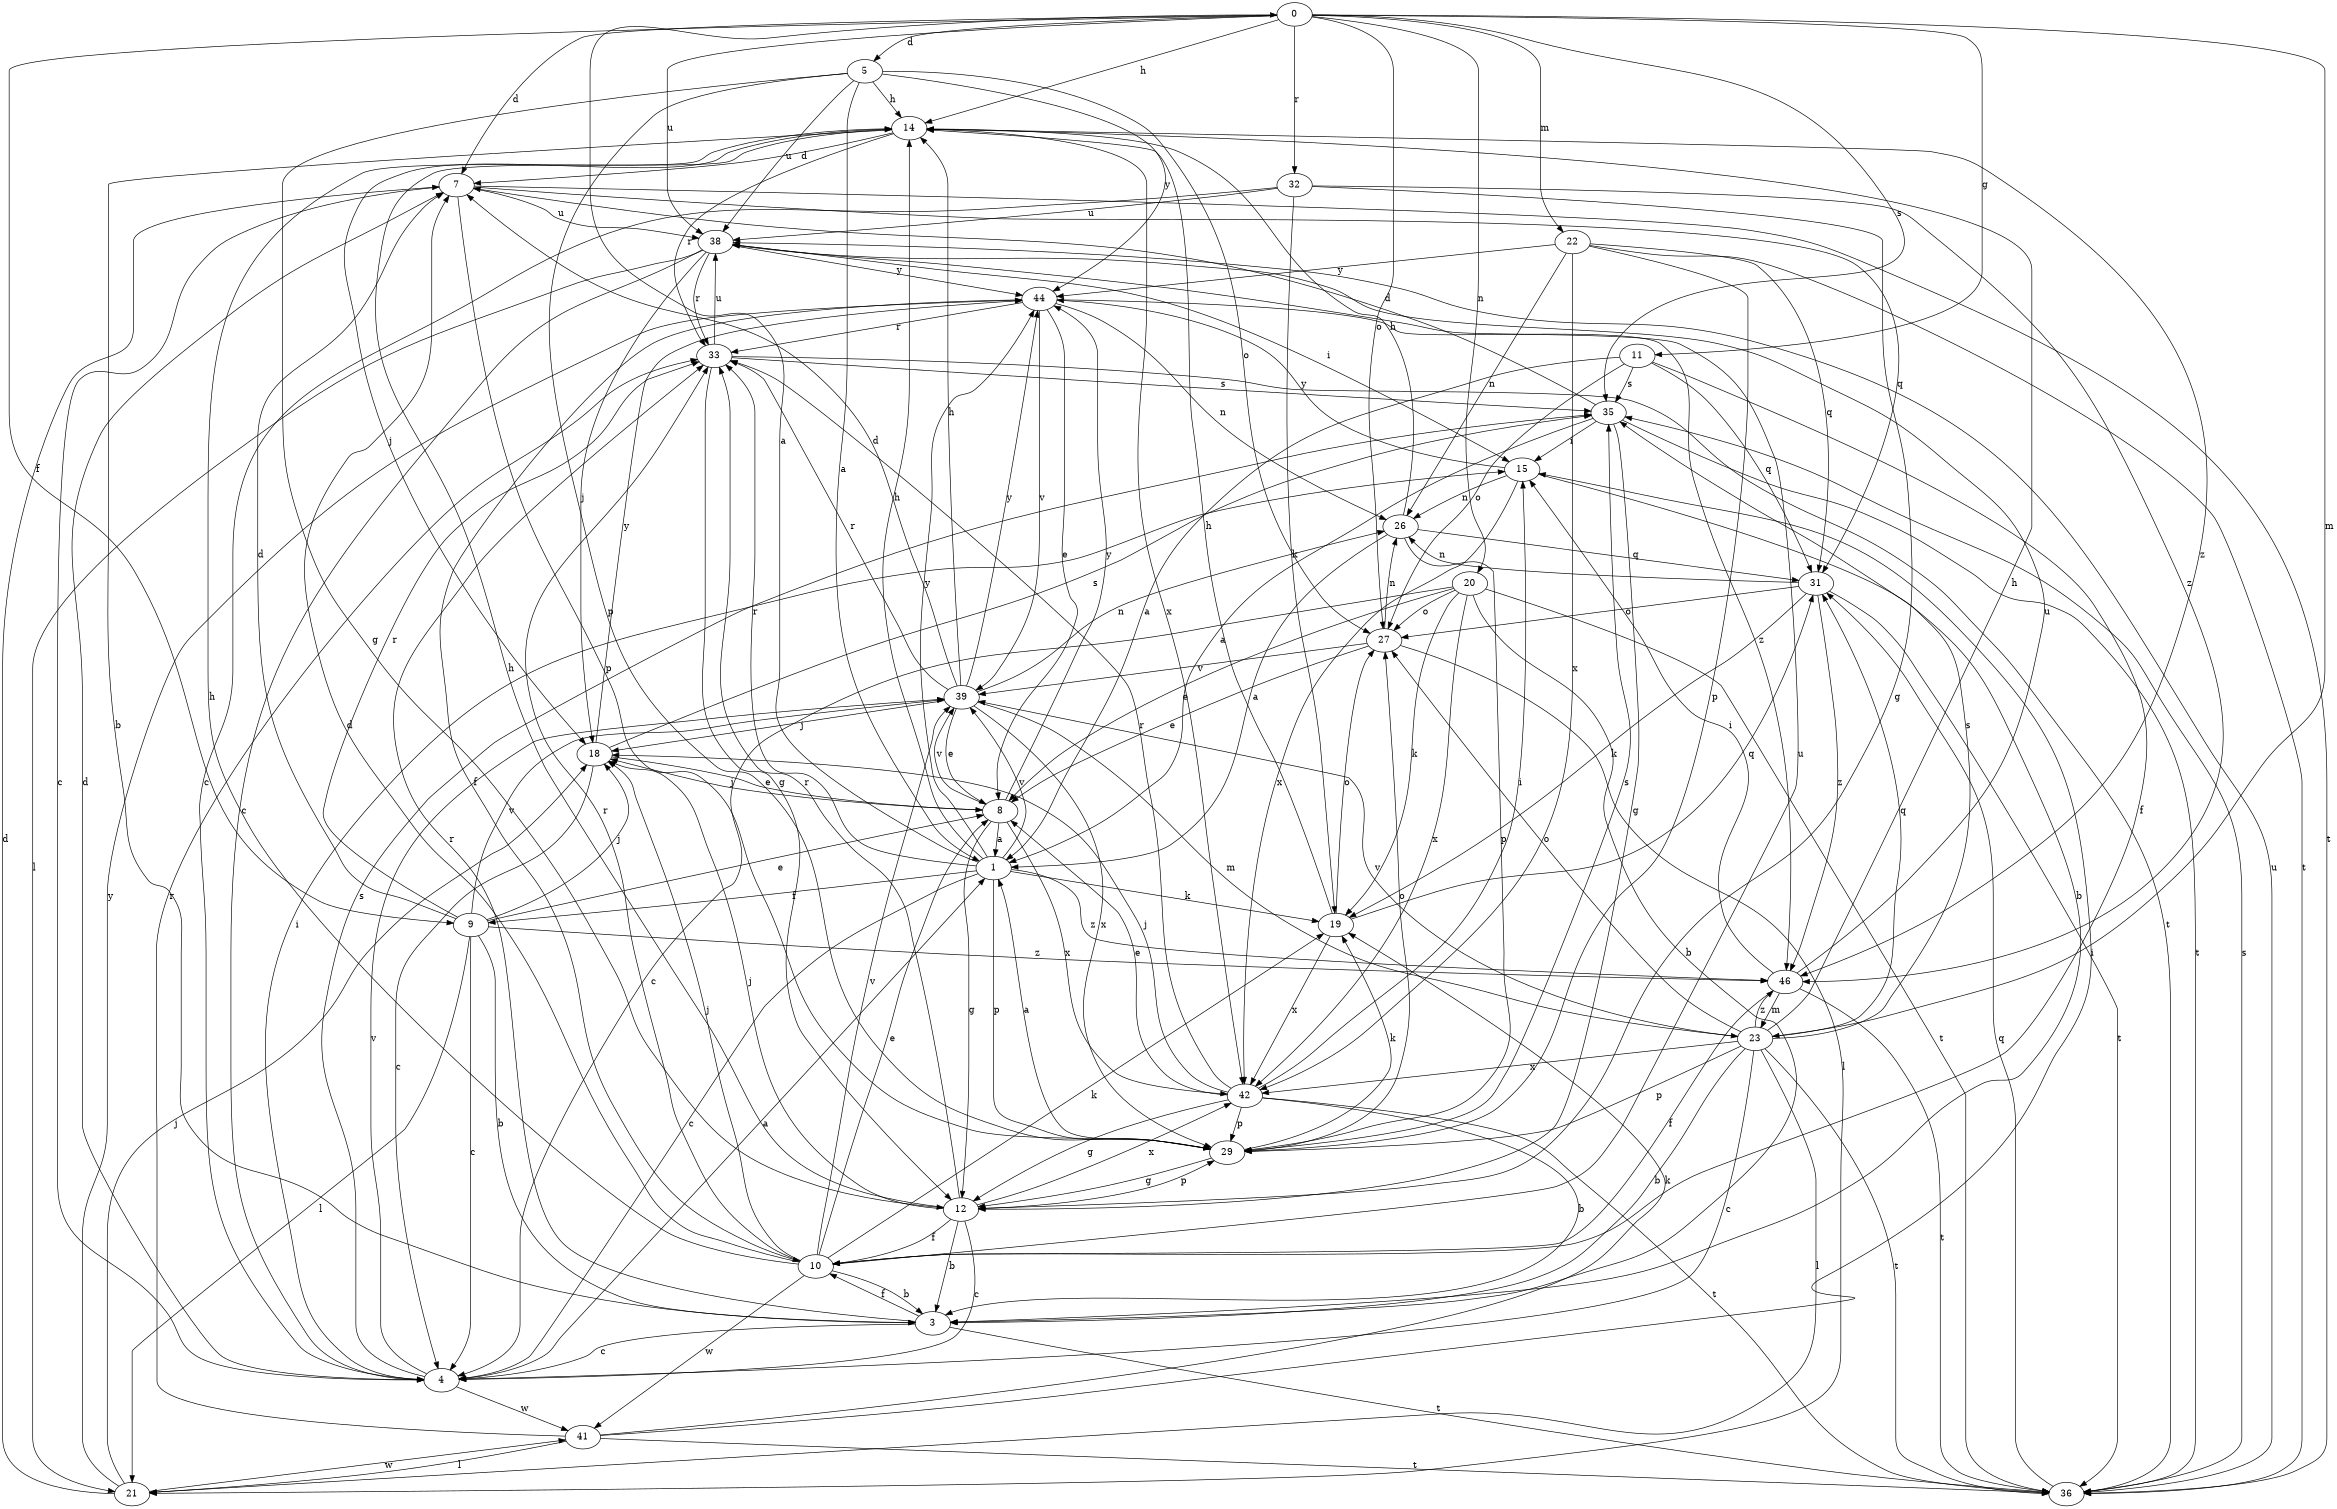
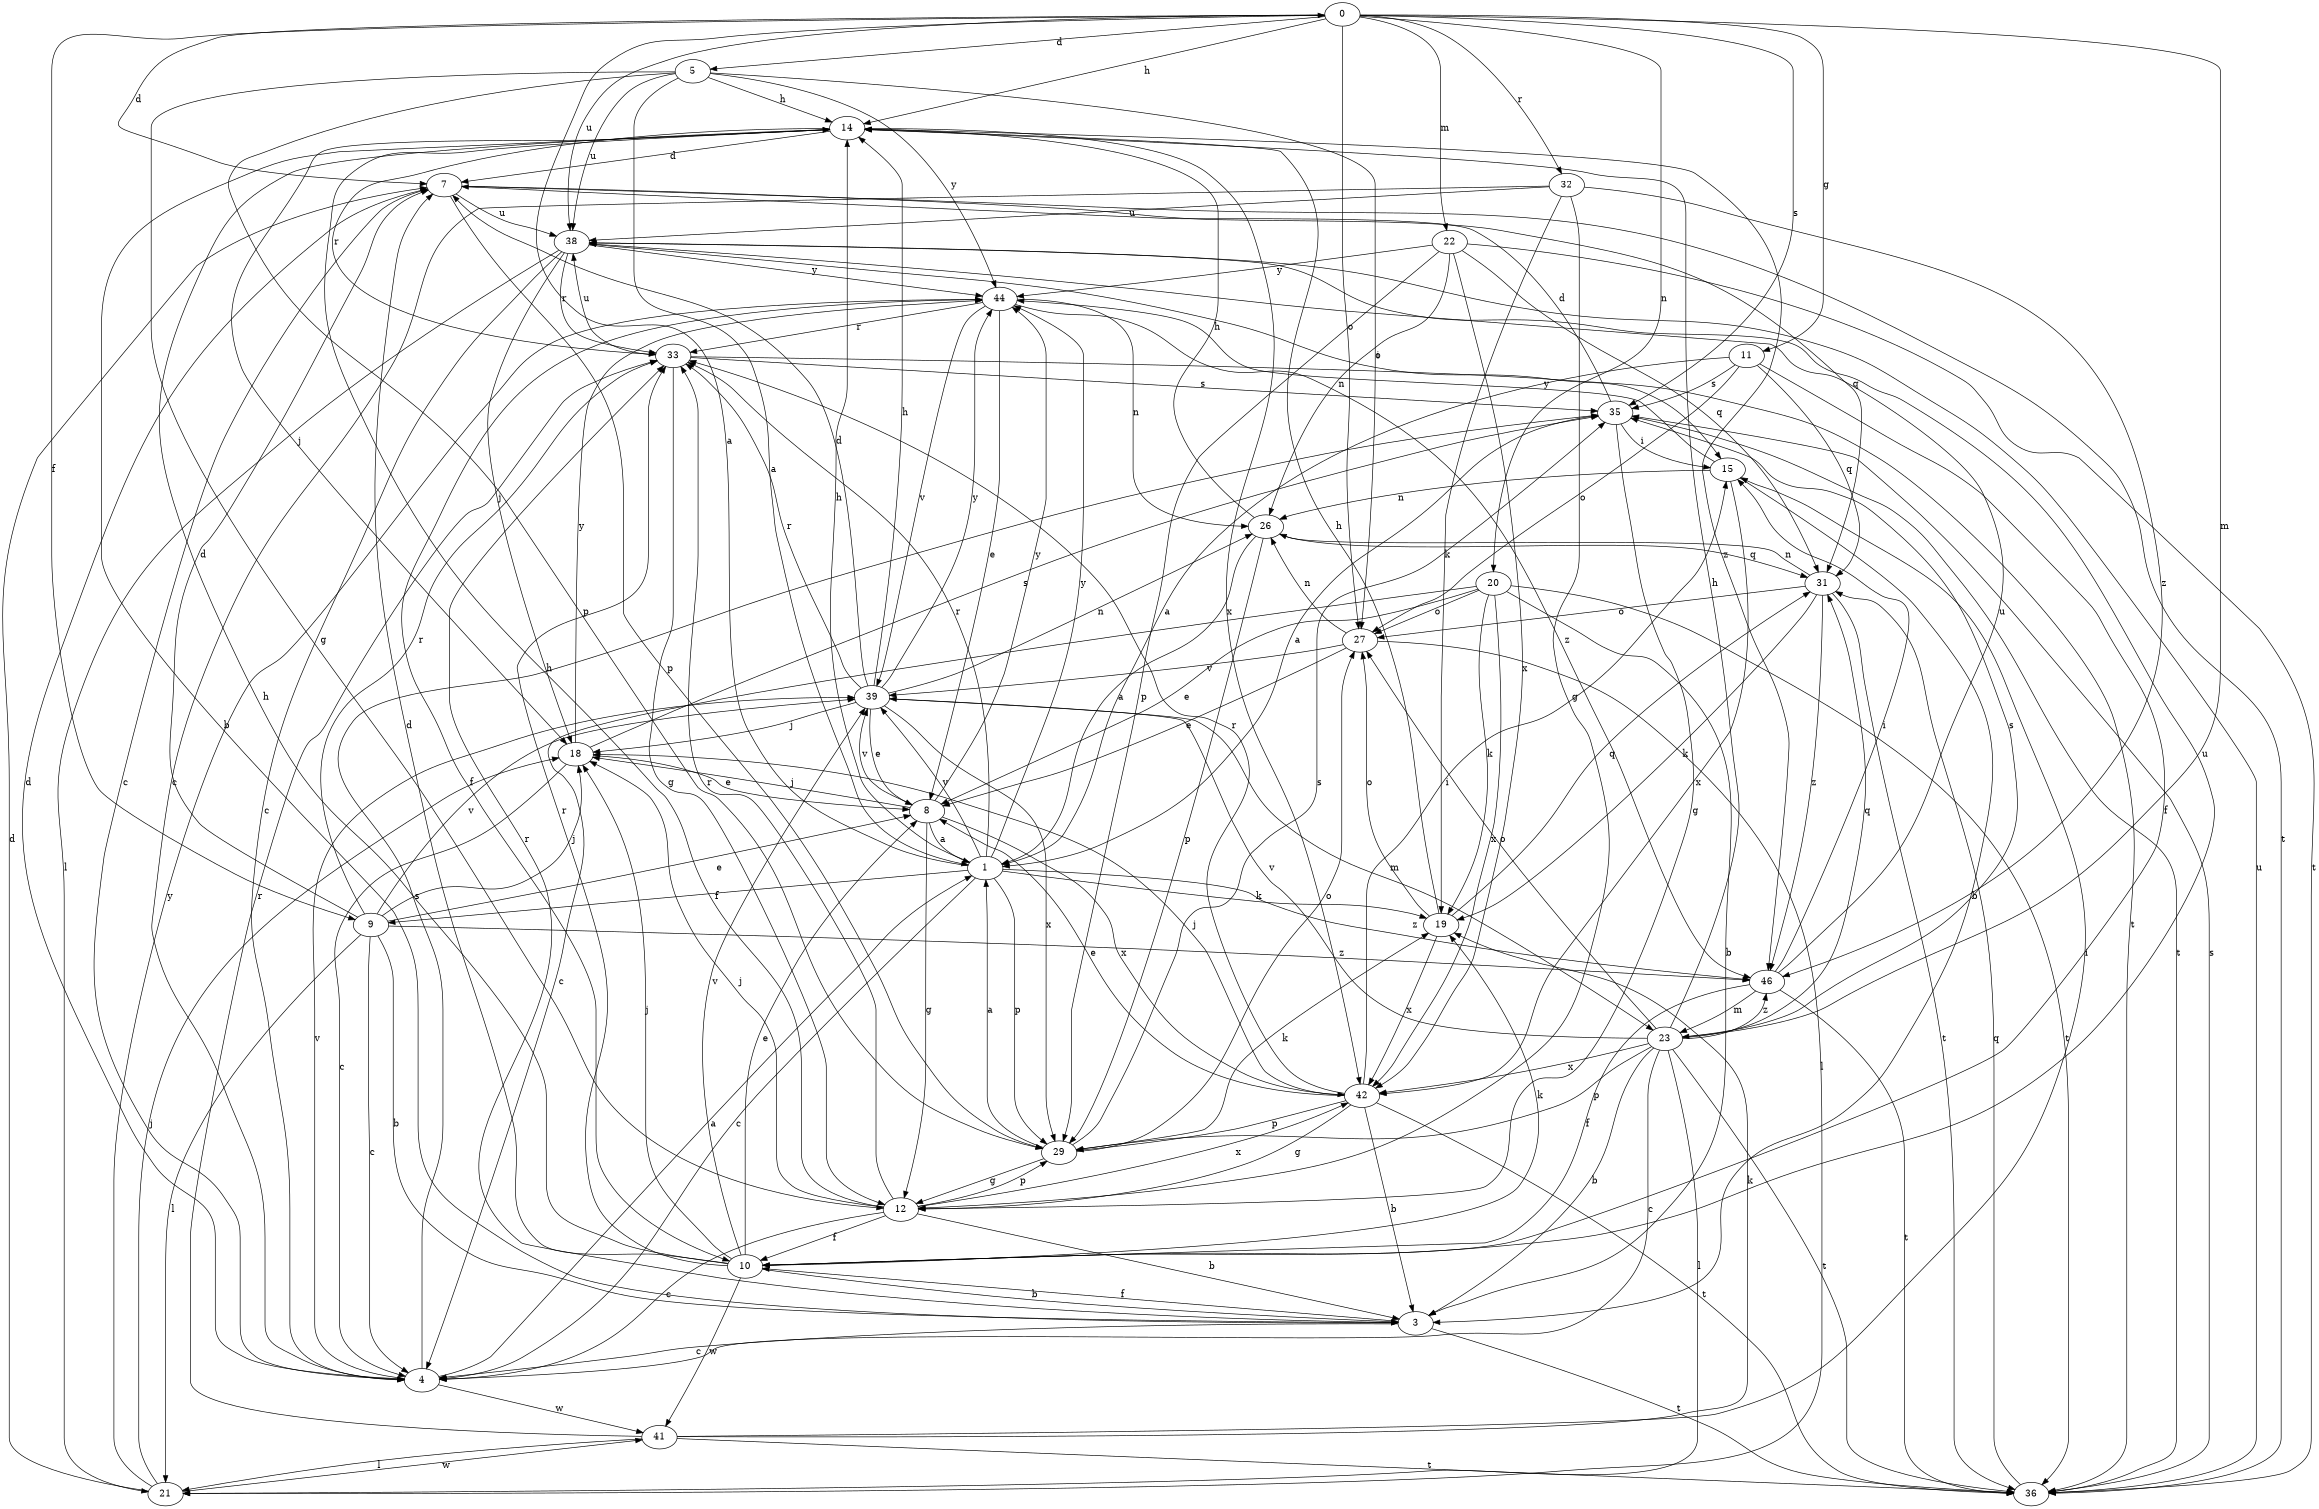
(579, 653) -> none
